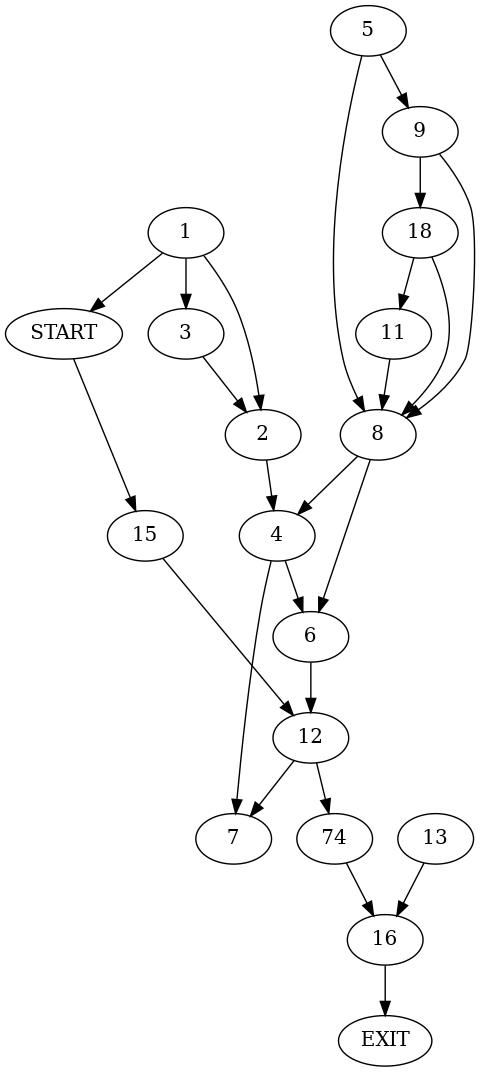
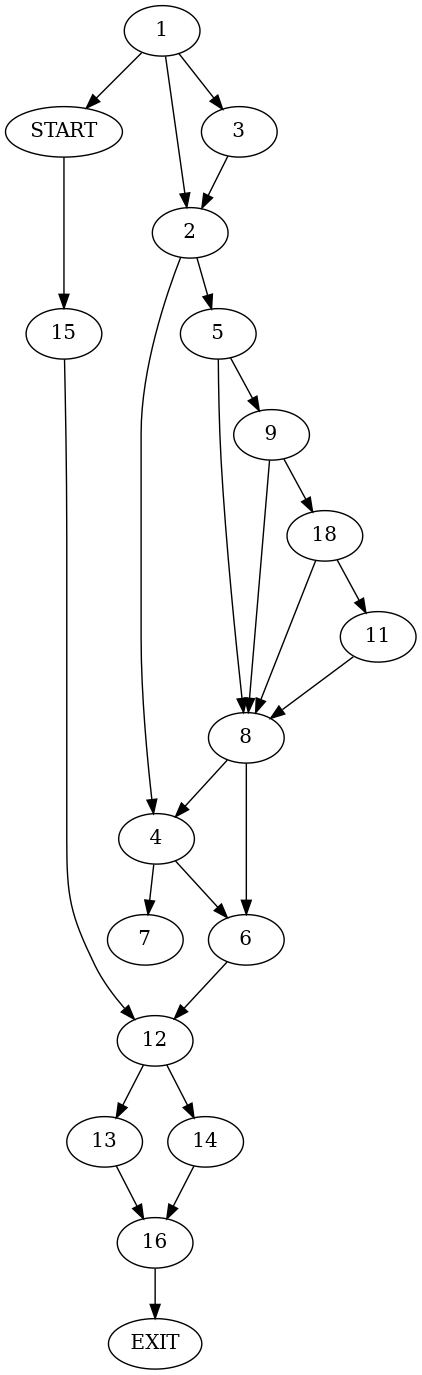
none -> (202, 277)
(277, 783) -> (133, 1085)
(335, 839) -> (206, 1142)
